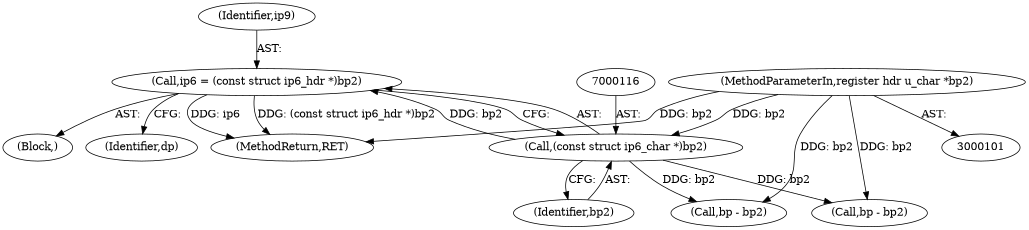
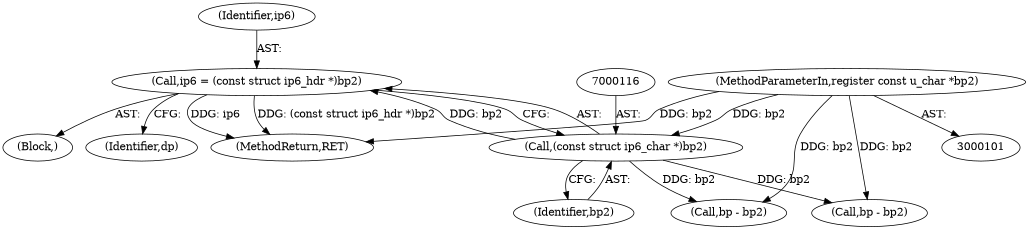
(257, 17) -> (257, 17)
(847, 82) -> (847, 82)
